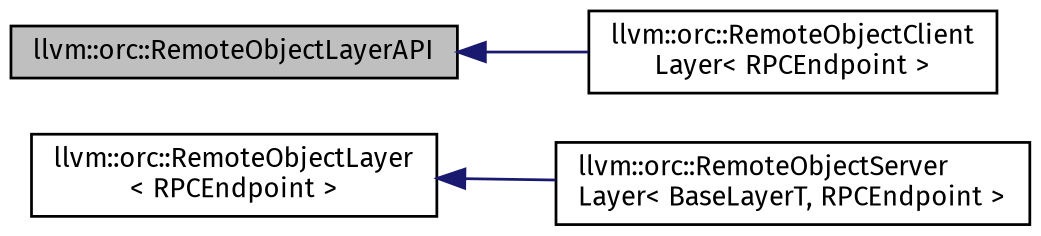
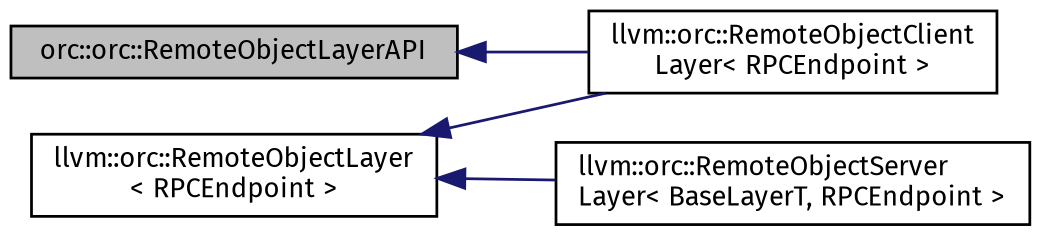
(234, 52) -> (234, 52)
none -> (527, 111)
